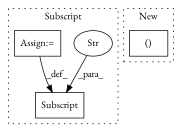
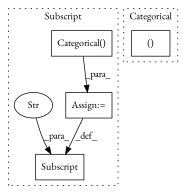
(149, 17) -> (151, 17)
none -> (82, 43)
